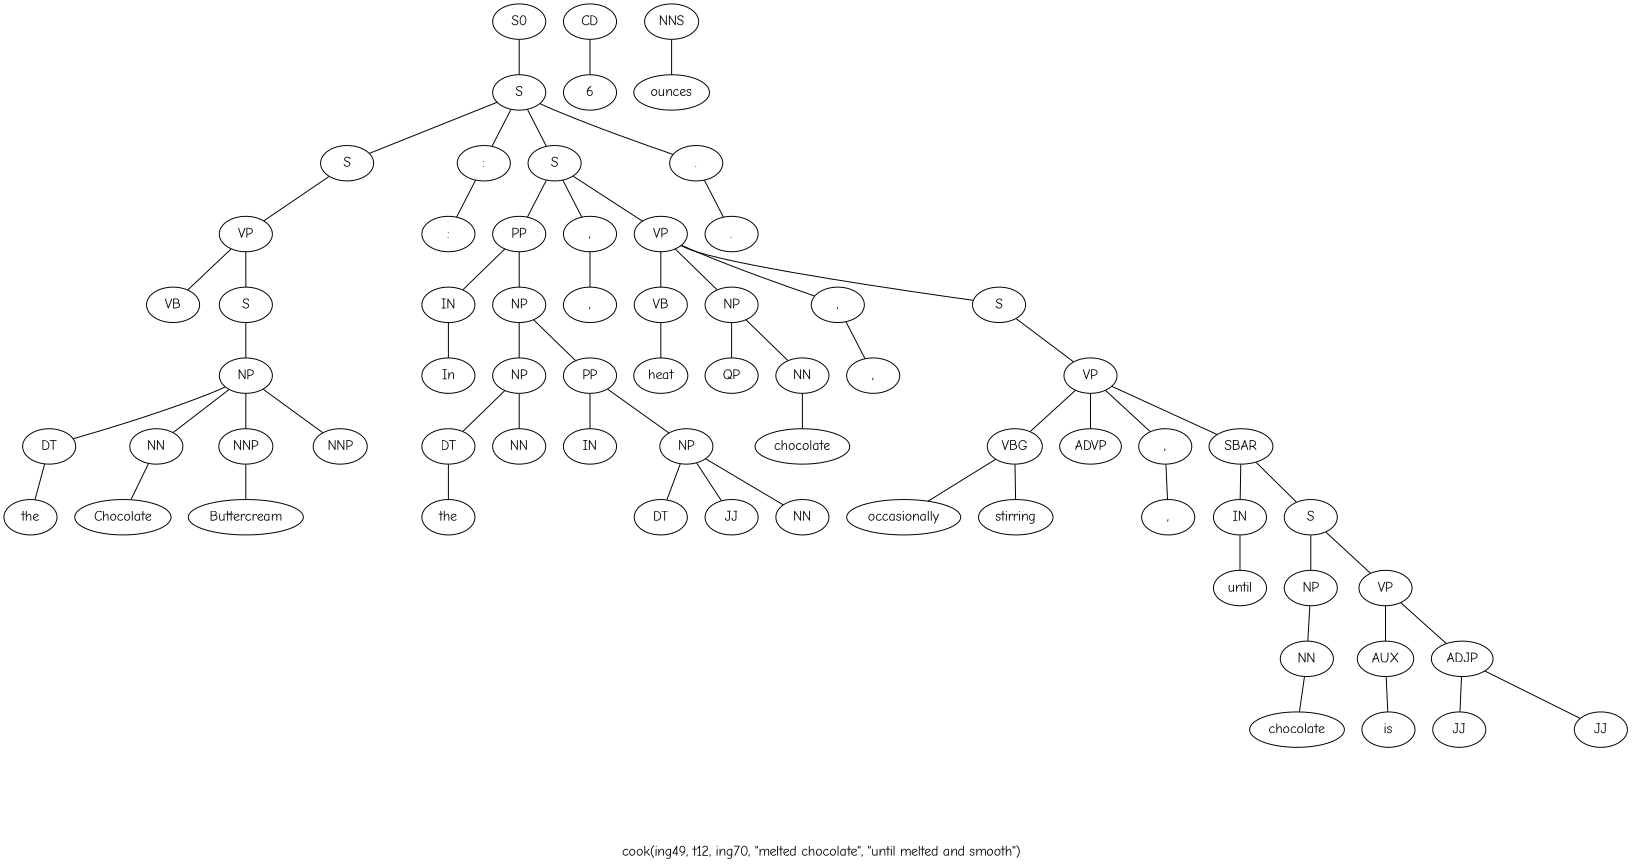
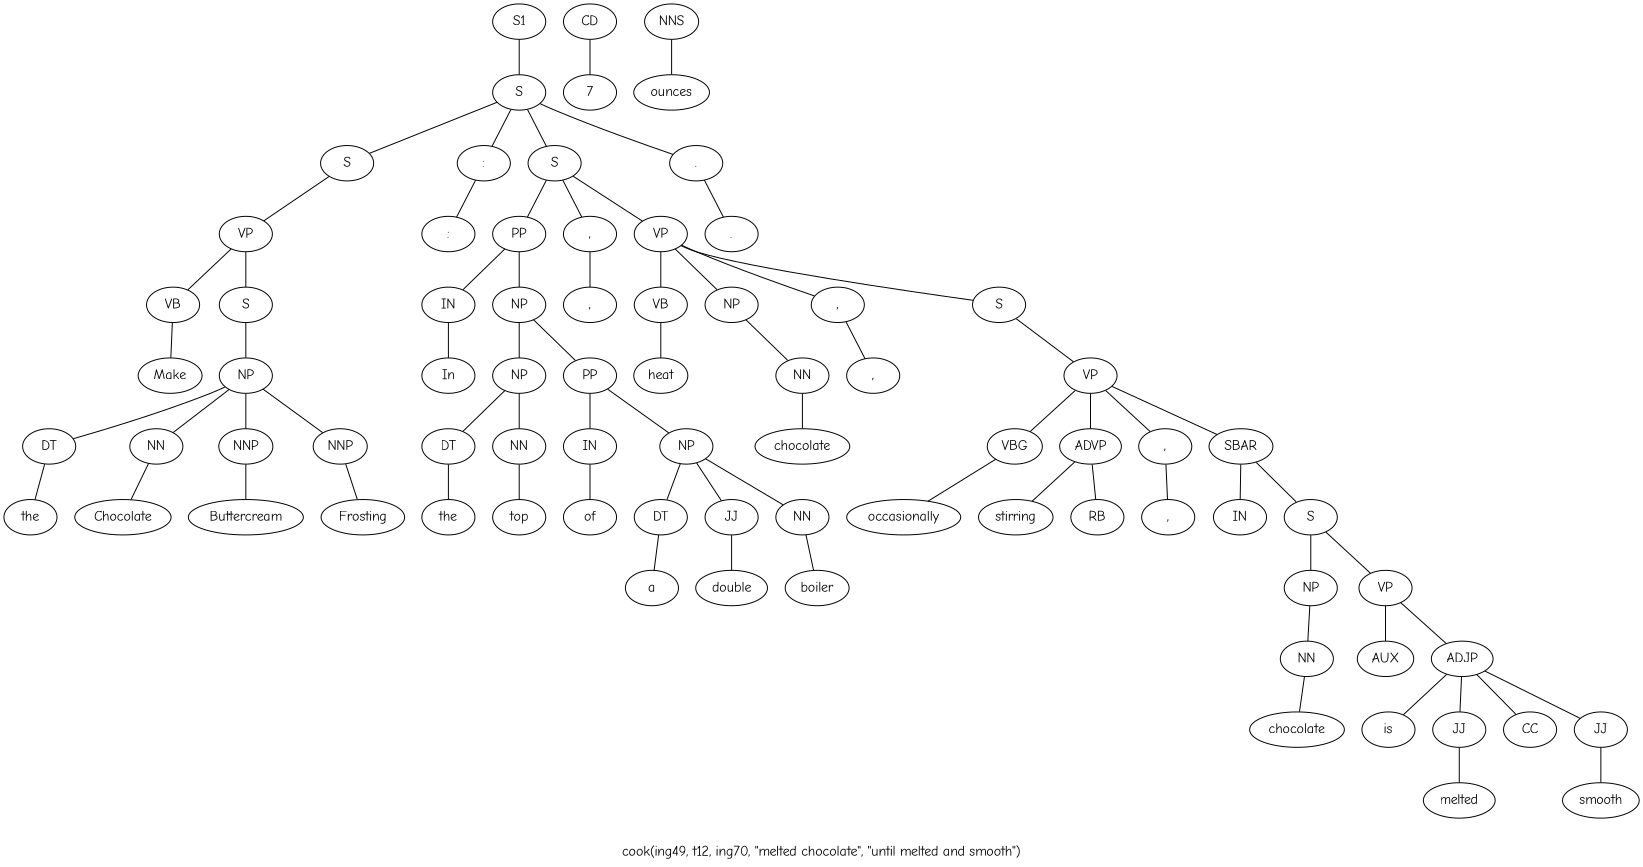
(519, 22) -> (519, 22)
(590, 92) -> (590, 92)
none -> (170, 376)
(732, 376) -> none
(1015, 482) -> (1053, 482)
none -> (363, 517)
none -> (519, 517)
none -> (590, 517)
none -> (1097, 517)
none -> (652, 588)
none -> (732, 588)
none -> (817, 588)
(1240, 588) -> none
(1387, 694) -> (1425, 695)
none -> (1530, 730)
none -> (1459, 800)
none -> (1601, 800)
